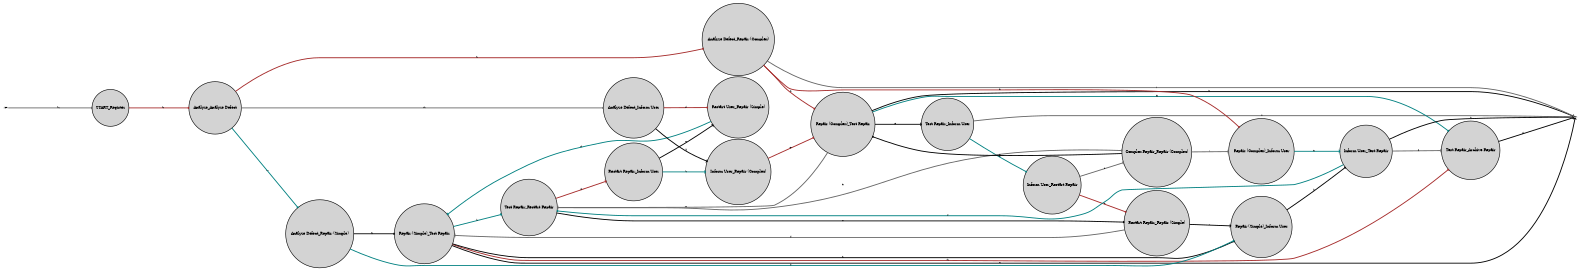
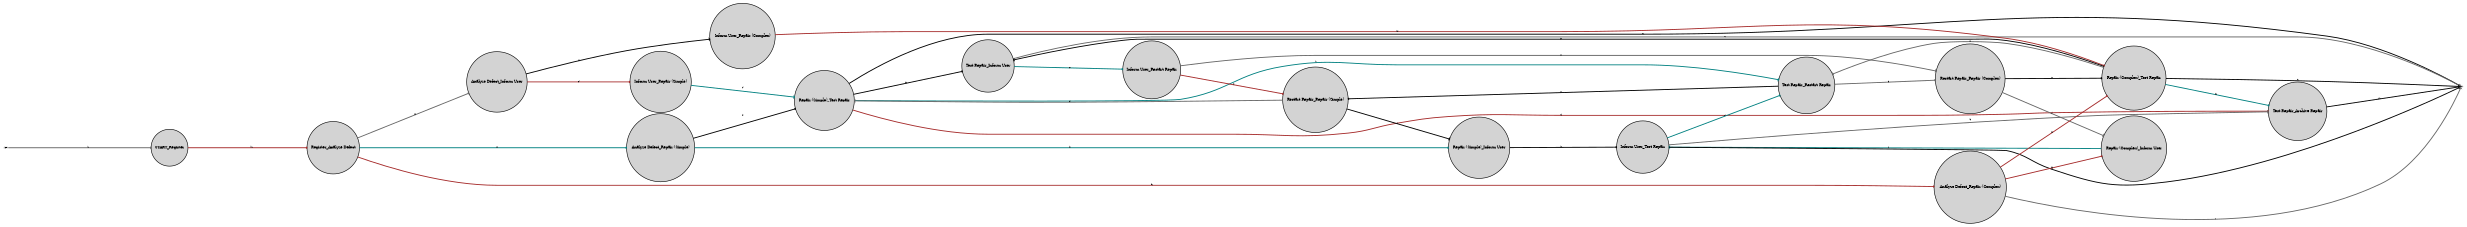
(738, 107) -> (661, 82)
(215, 108) -> (333, 148)
(1157, 152) -> (1970, 79)
(634, 172) -> none
(844, 258) -> (908, 83)
(1056, 263) -> (1655, 34)
